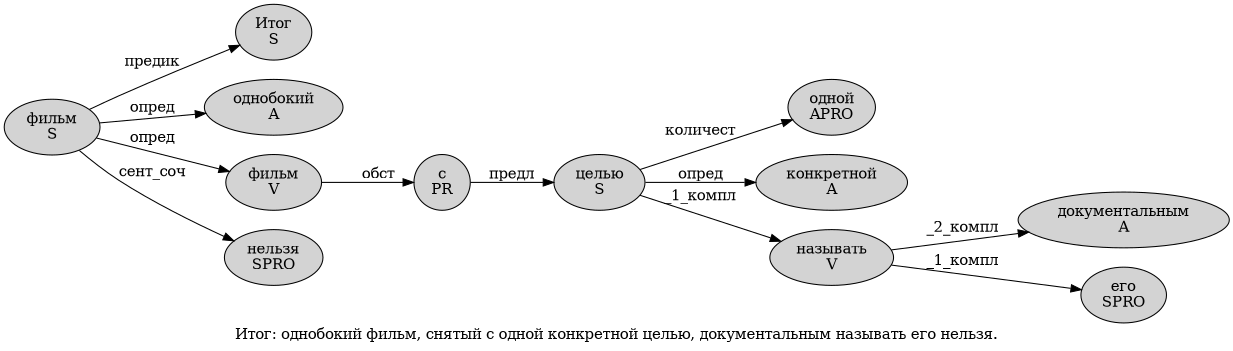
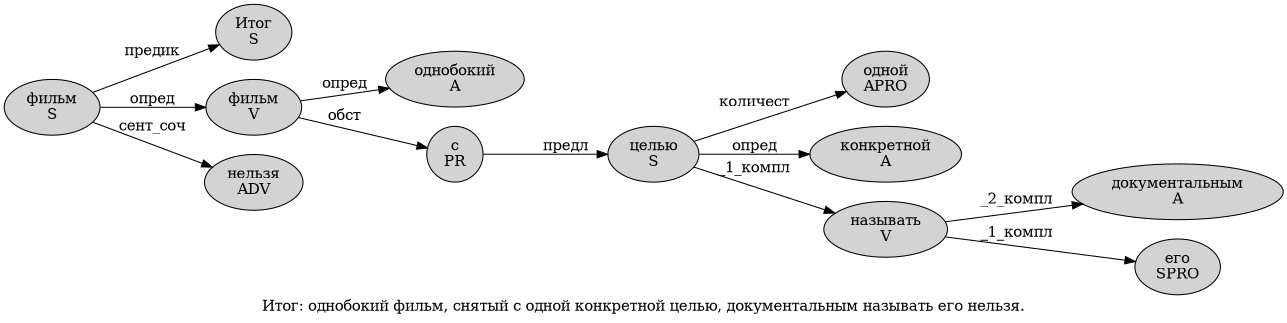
(147, 119) -> (340, 95)
(274, 257) -> (254, 182)
